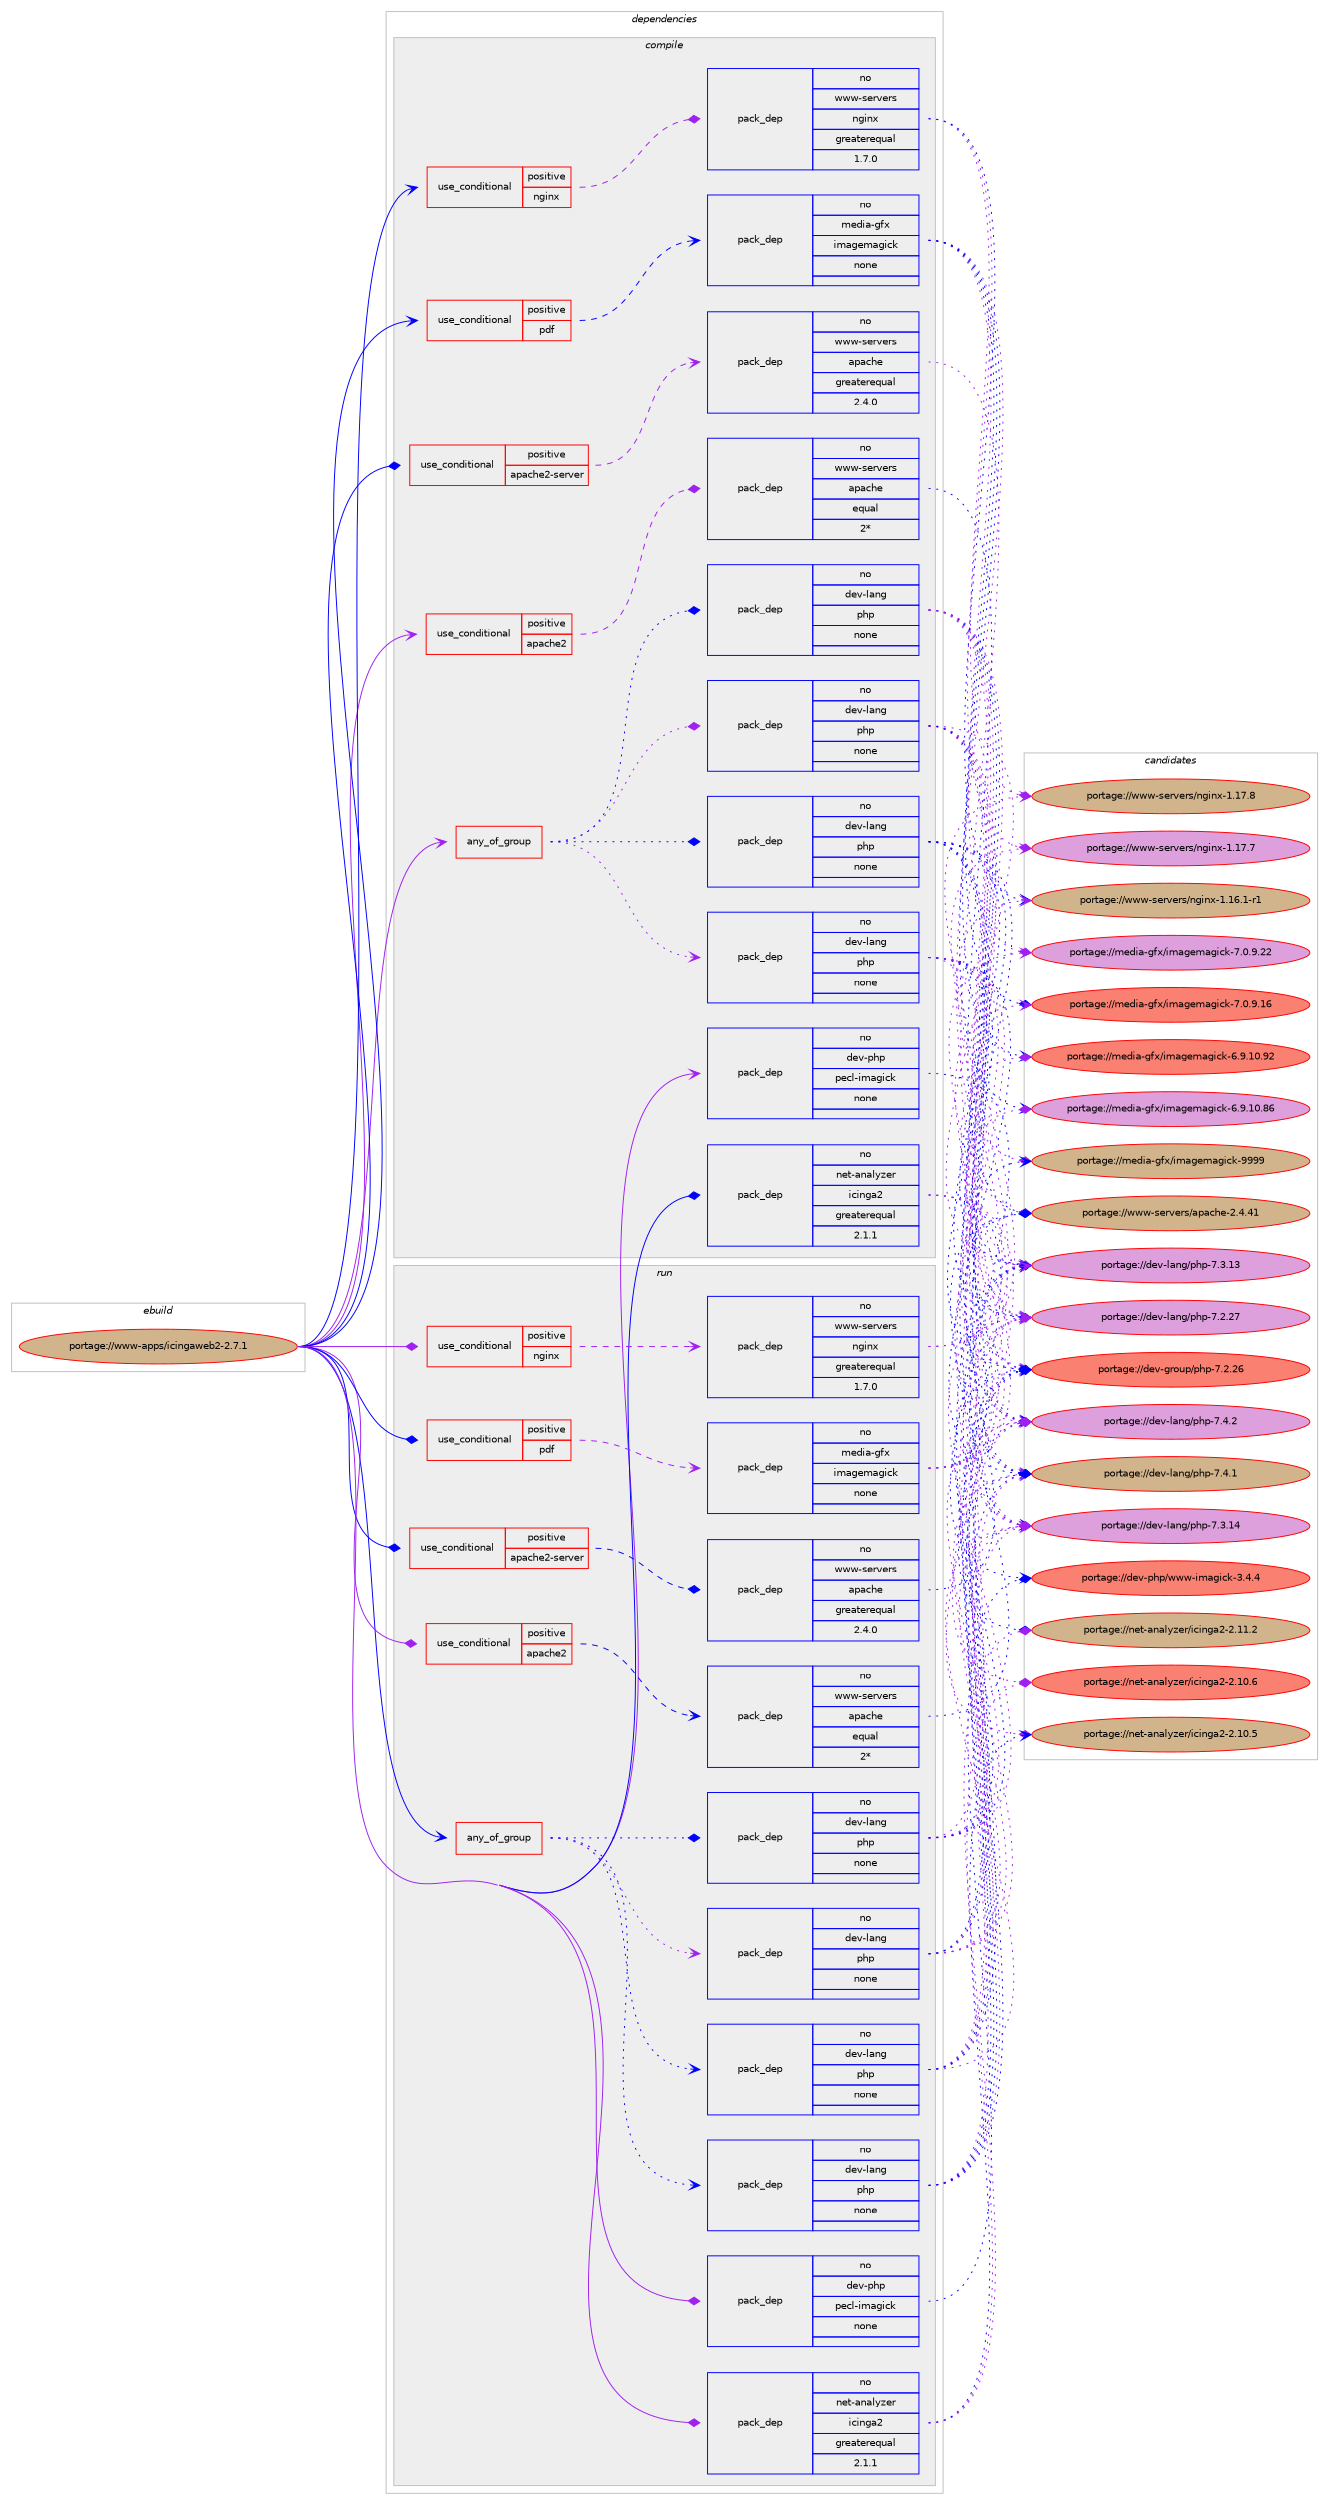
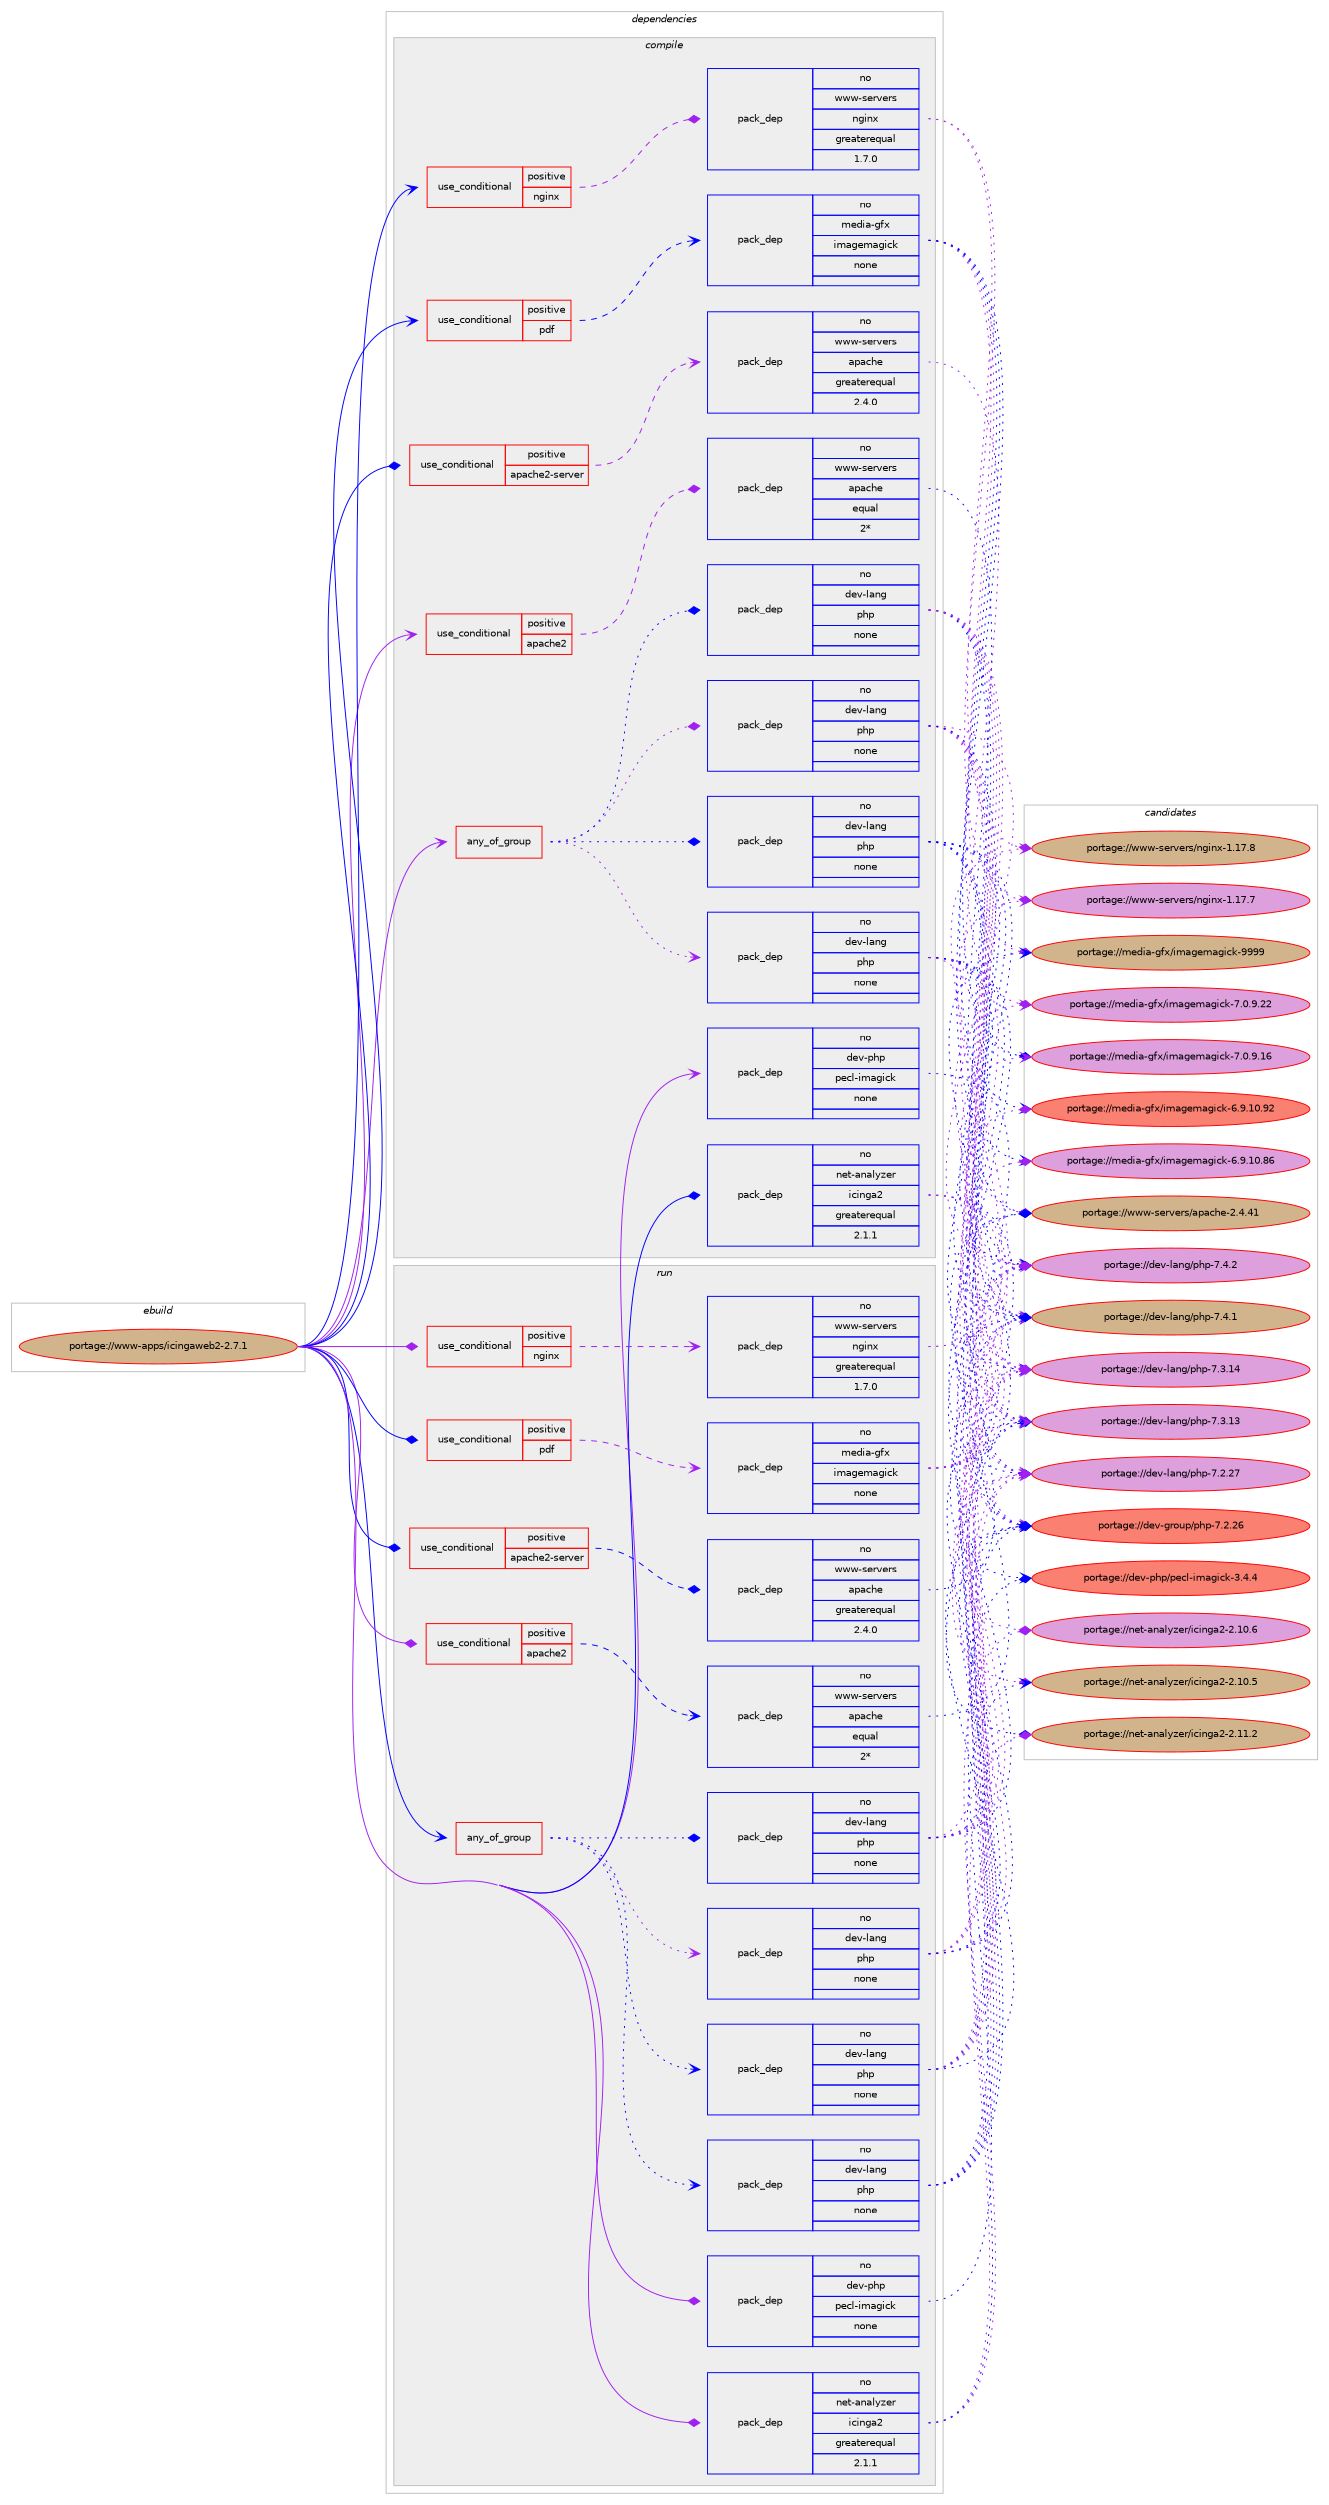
(1171, 901) -> none
(1171, 1005) -> (1171, 1057)
(1171, 1578) -> (1171, 1578)
(1171, 1682) -> (1171, 1630)
